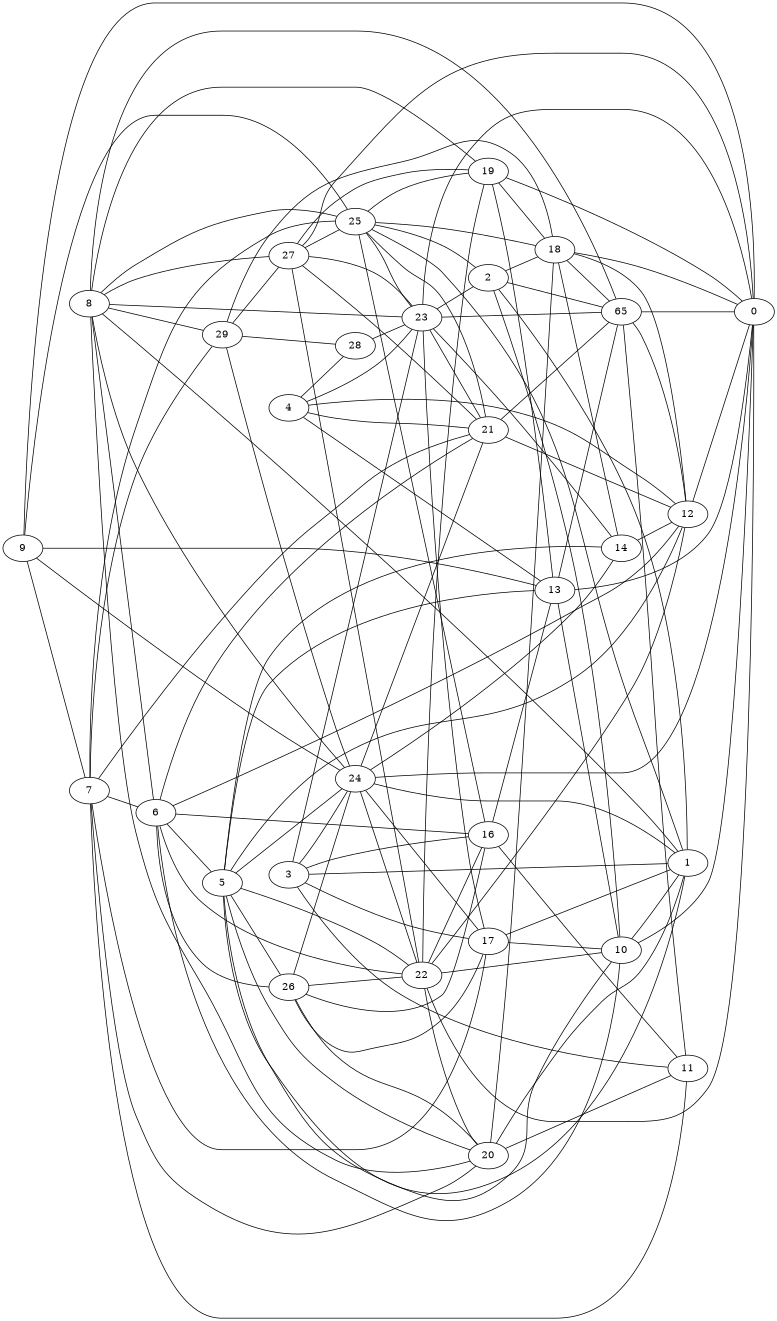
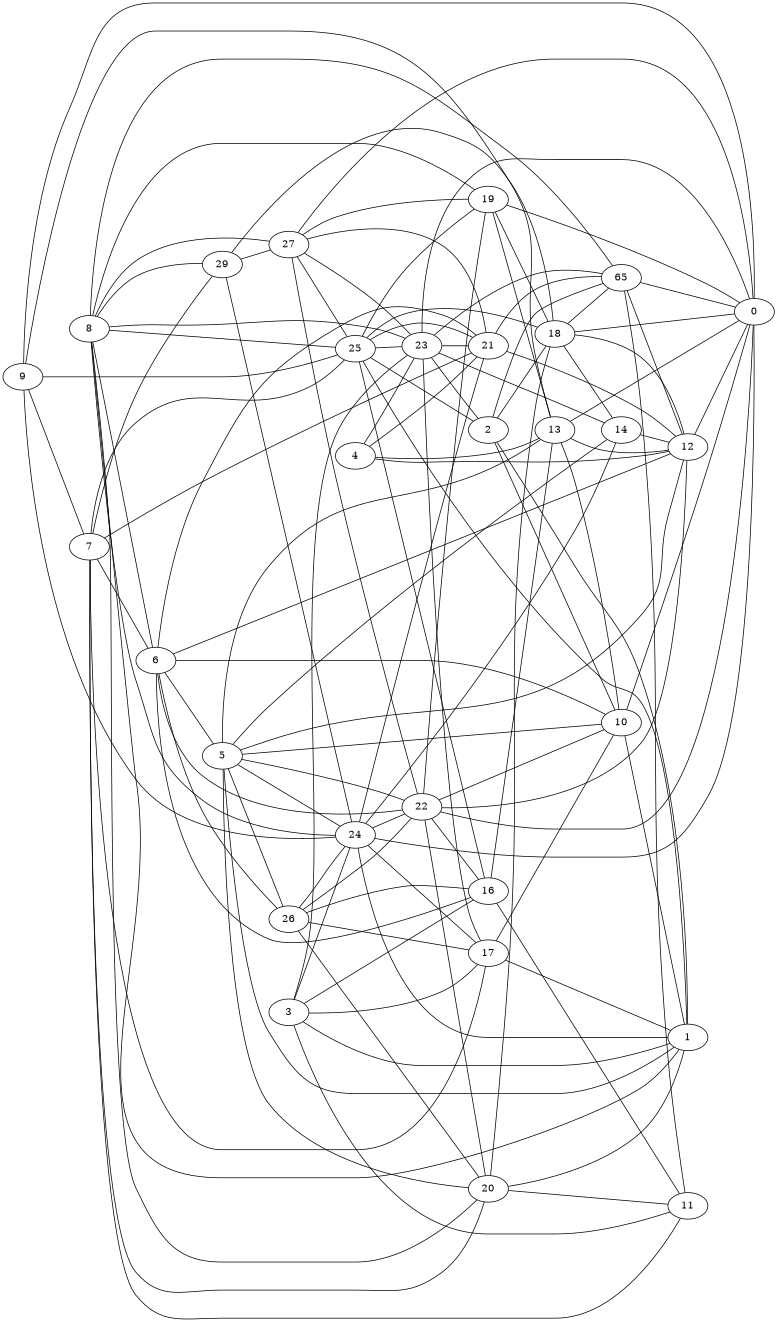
(355, 346) -> none
(588, 451) -> (618, 452)
